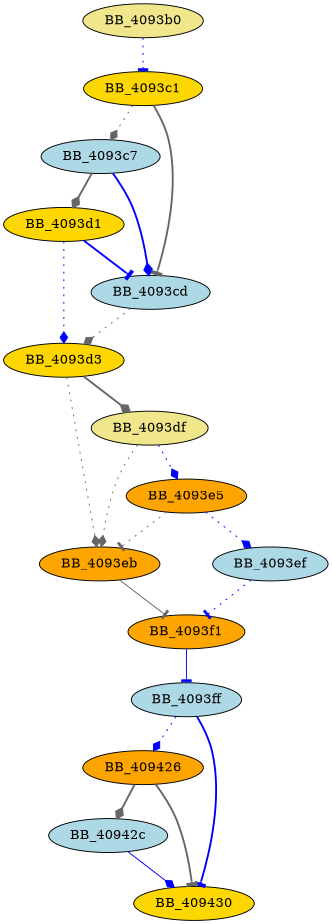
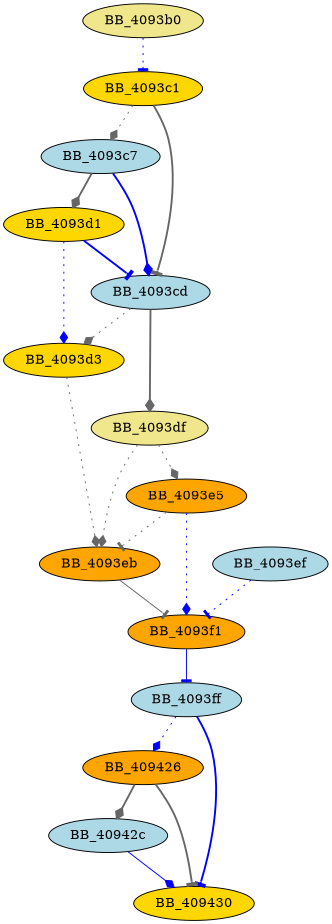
(102, 391) -> (150, 354)
(165, 457) -> (165, 457)
(224, 526) -> (186, 558)
